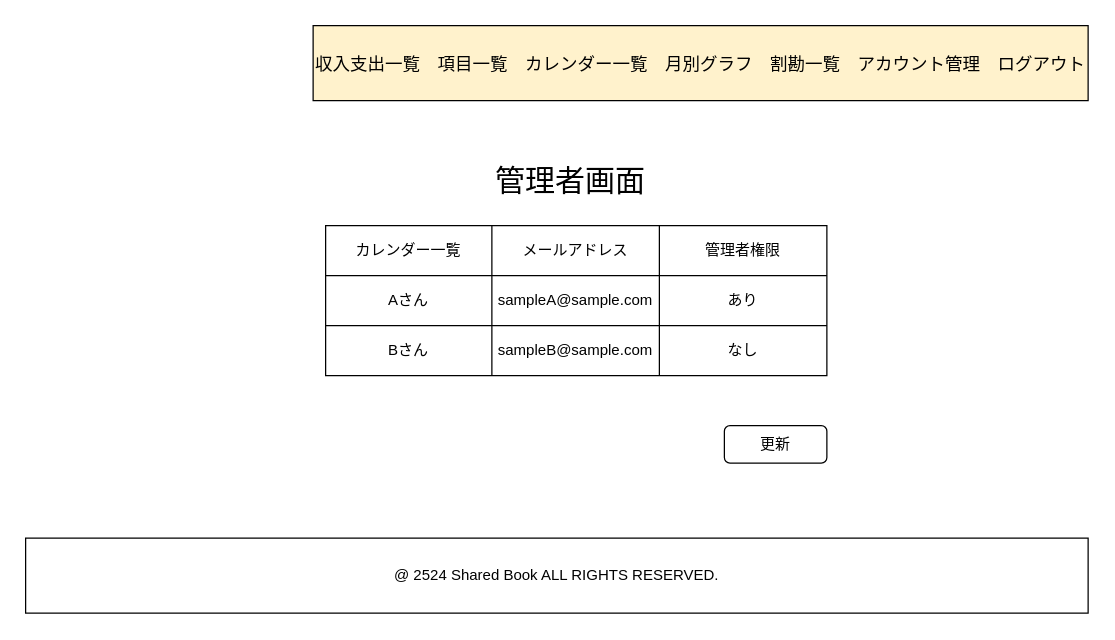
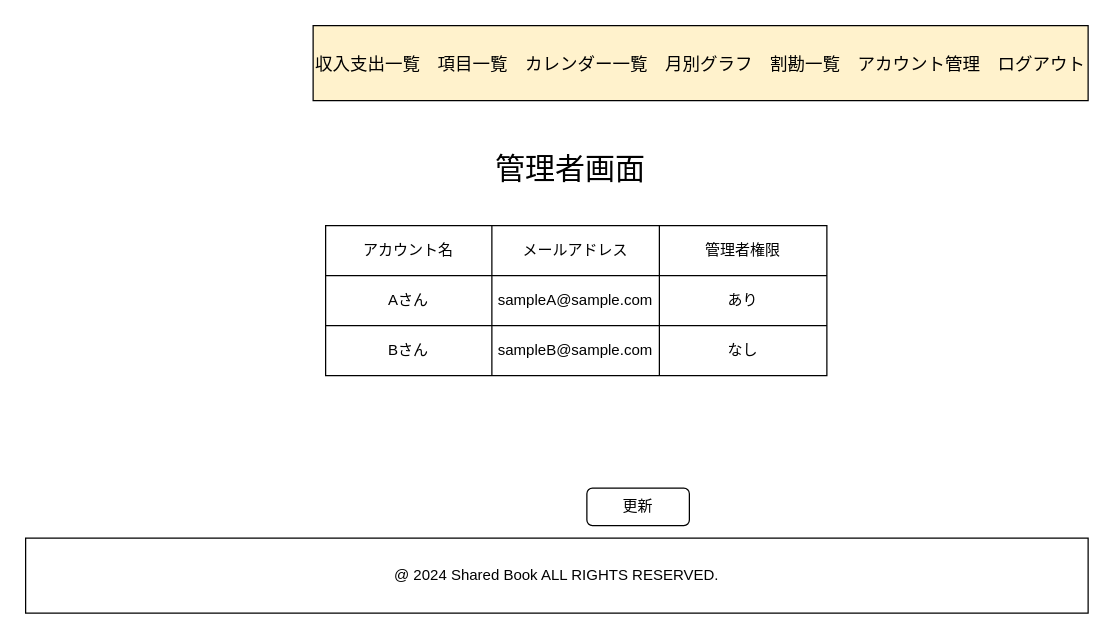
(638, 182) -> (638, 169)
(409, 251) -> (409, 251)
(776, 444) -> (638, 507)
(557, 576) -> (557, 576)
